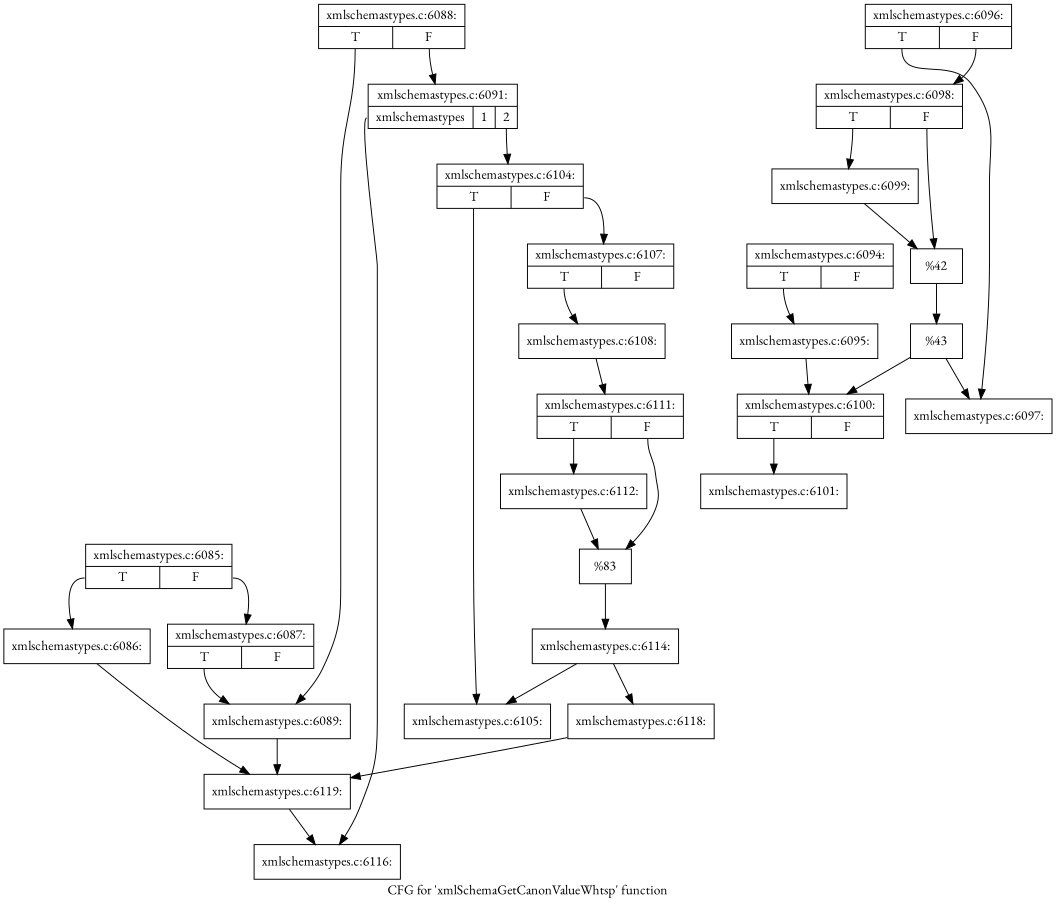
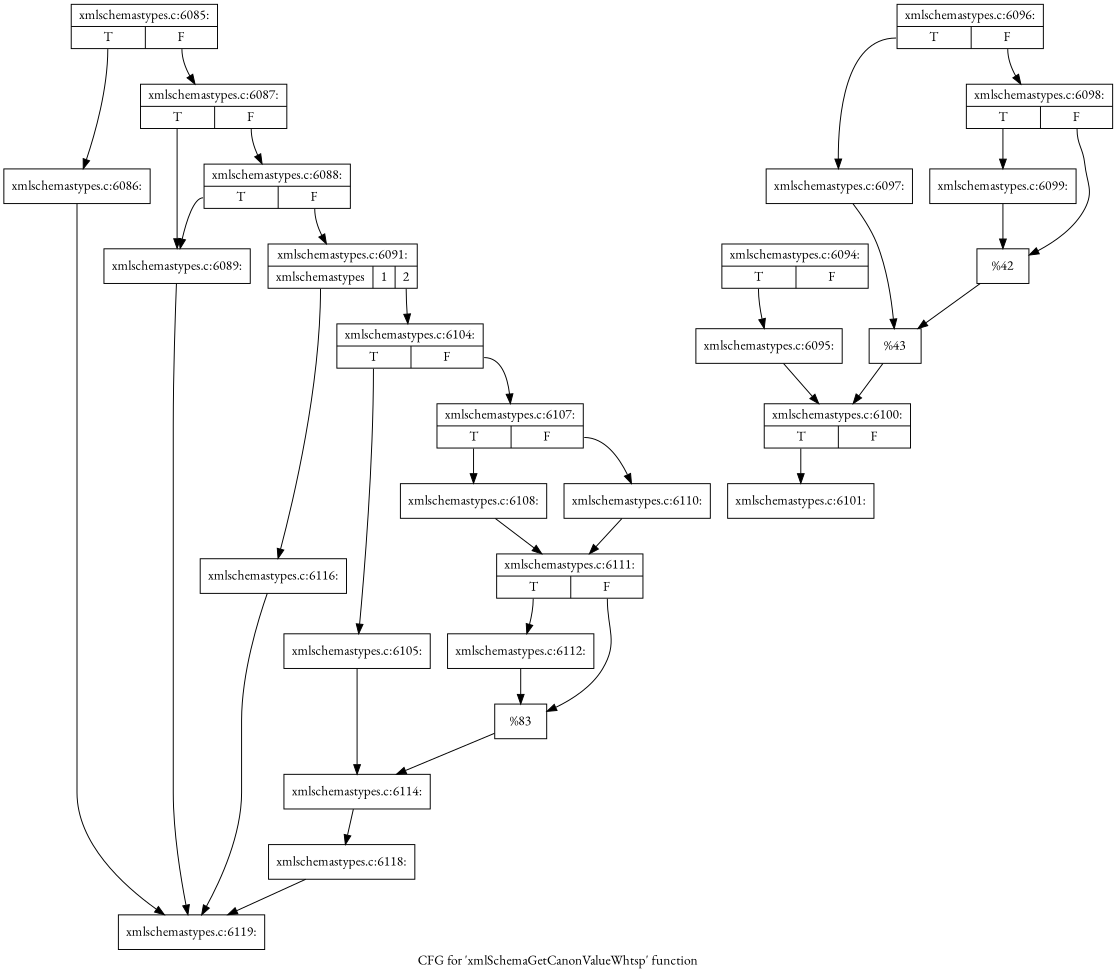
none -> (253, 142)
(955, 375) -> (882, 258)
none -> (637, 501)
(546, 681) -> (357, 716)
(299, 823) -> (242, 752)
